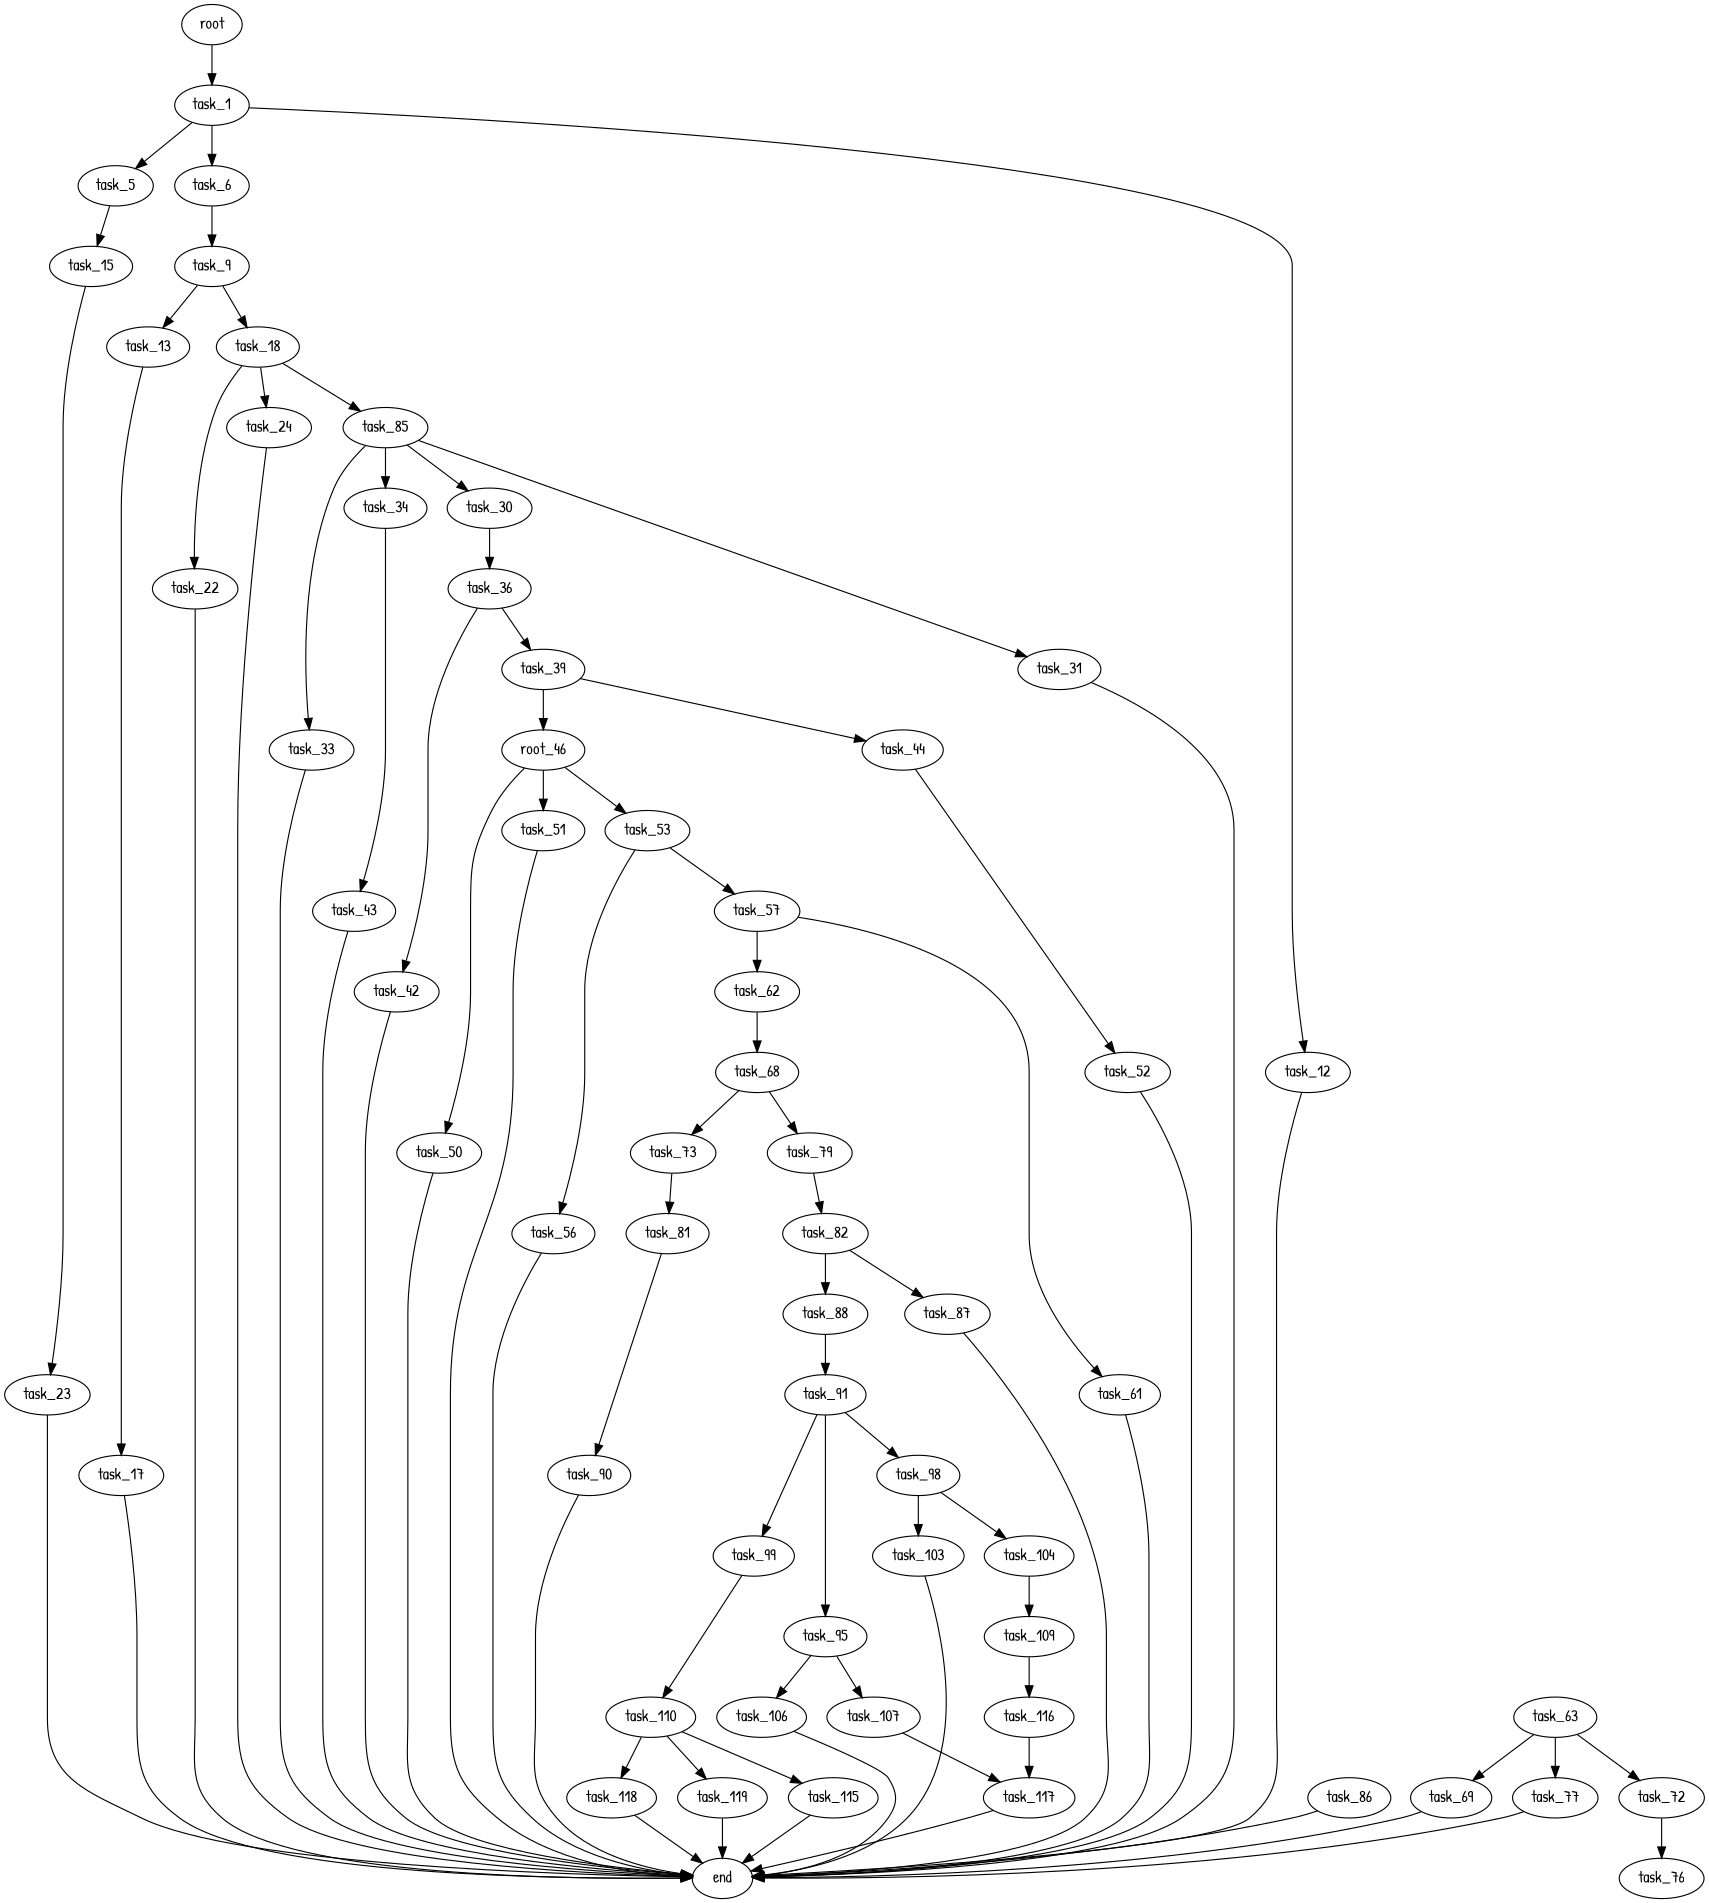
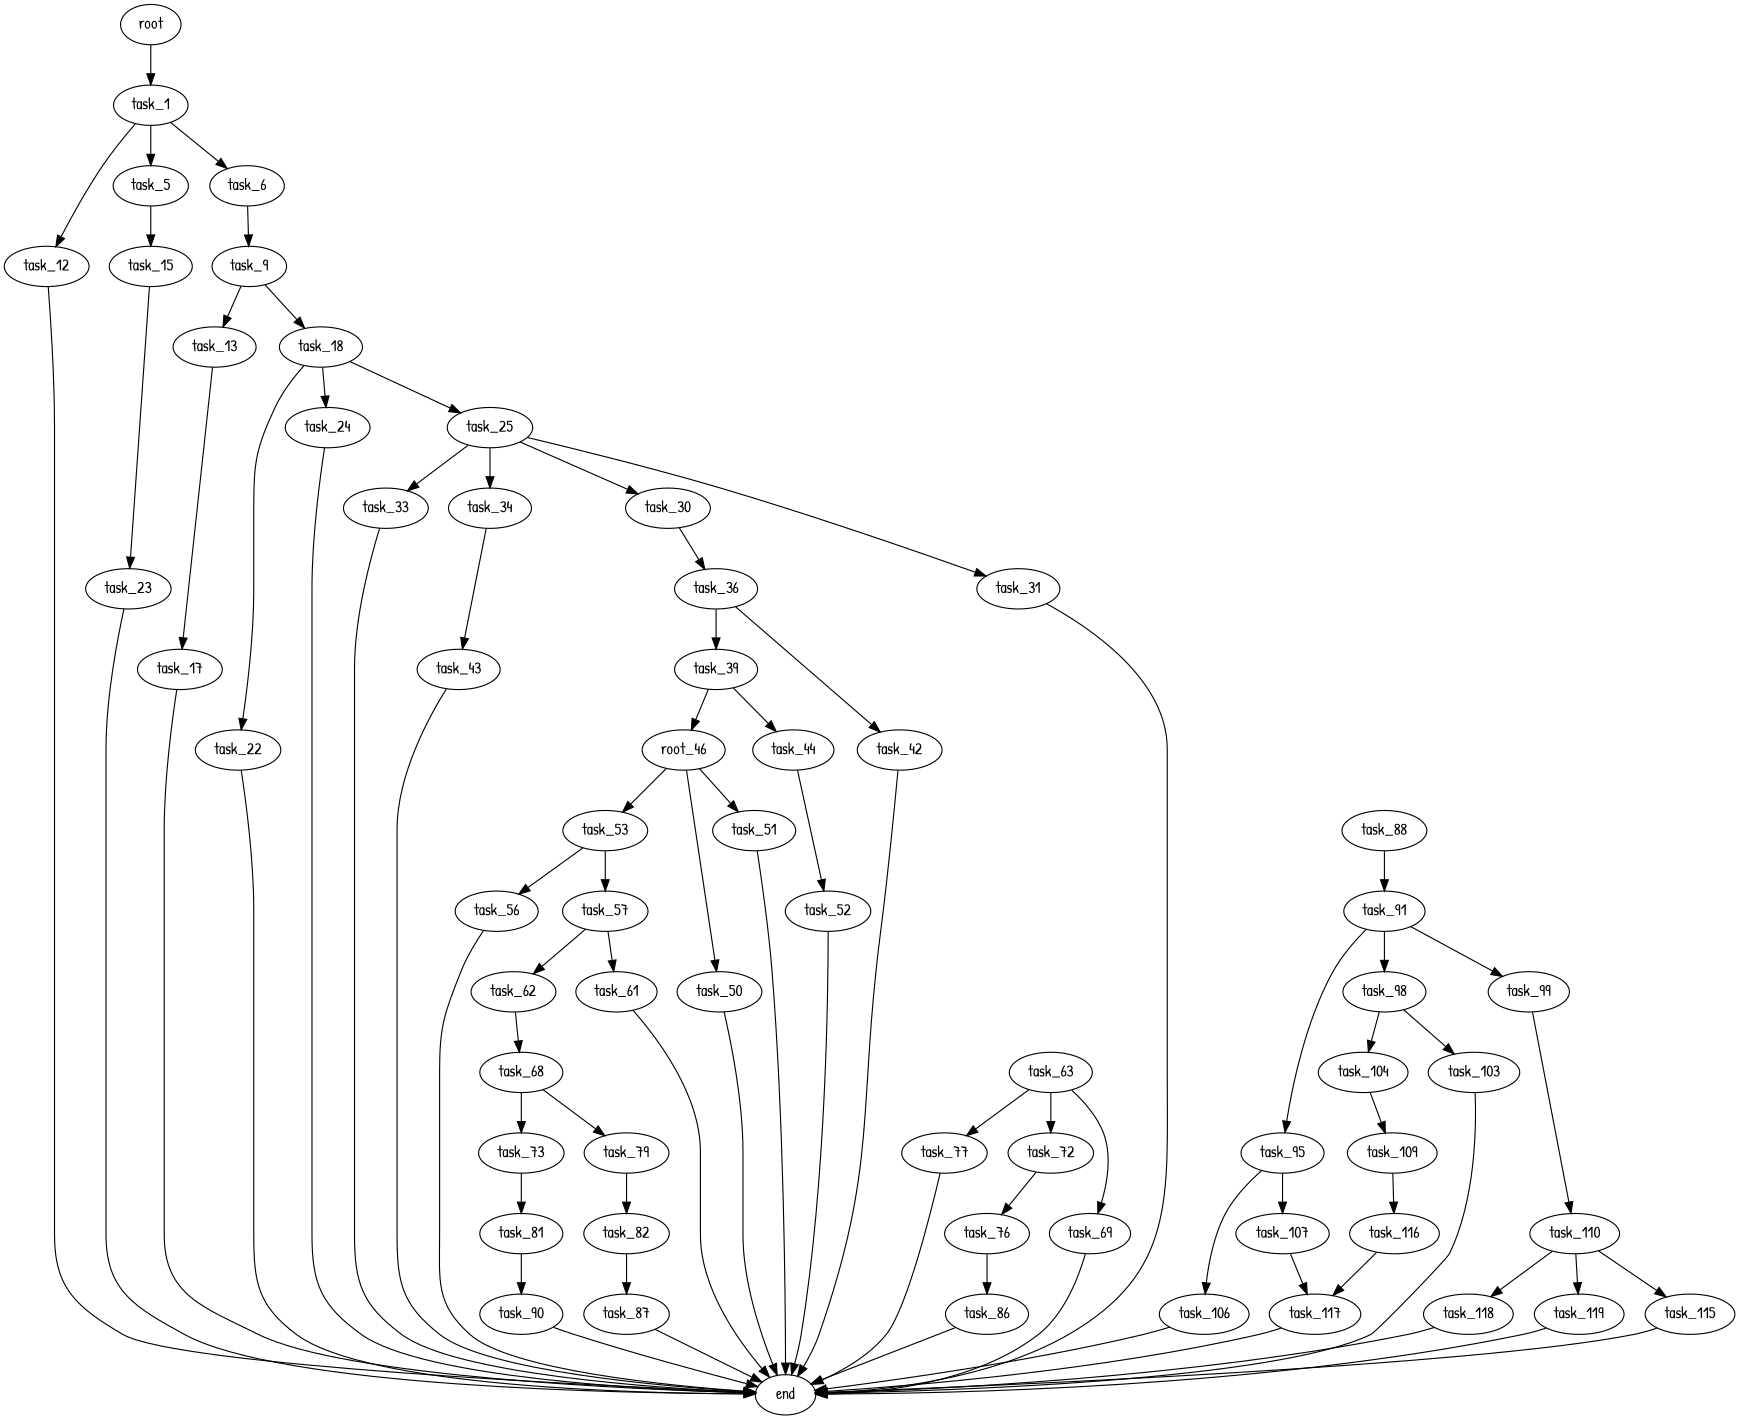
(385, 428) -> (490, 428)
(825, 1268) -> none
none -> (987, 1268)
